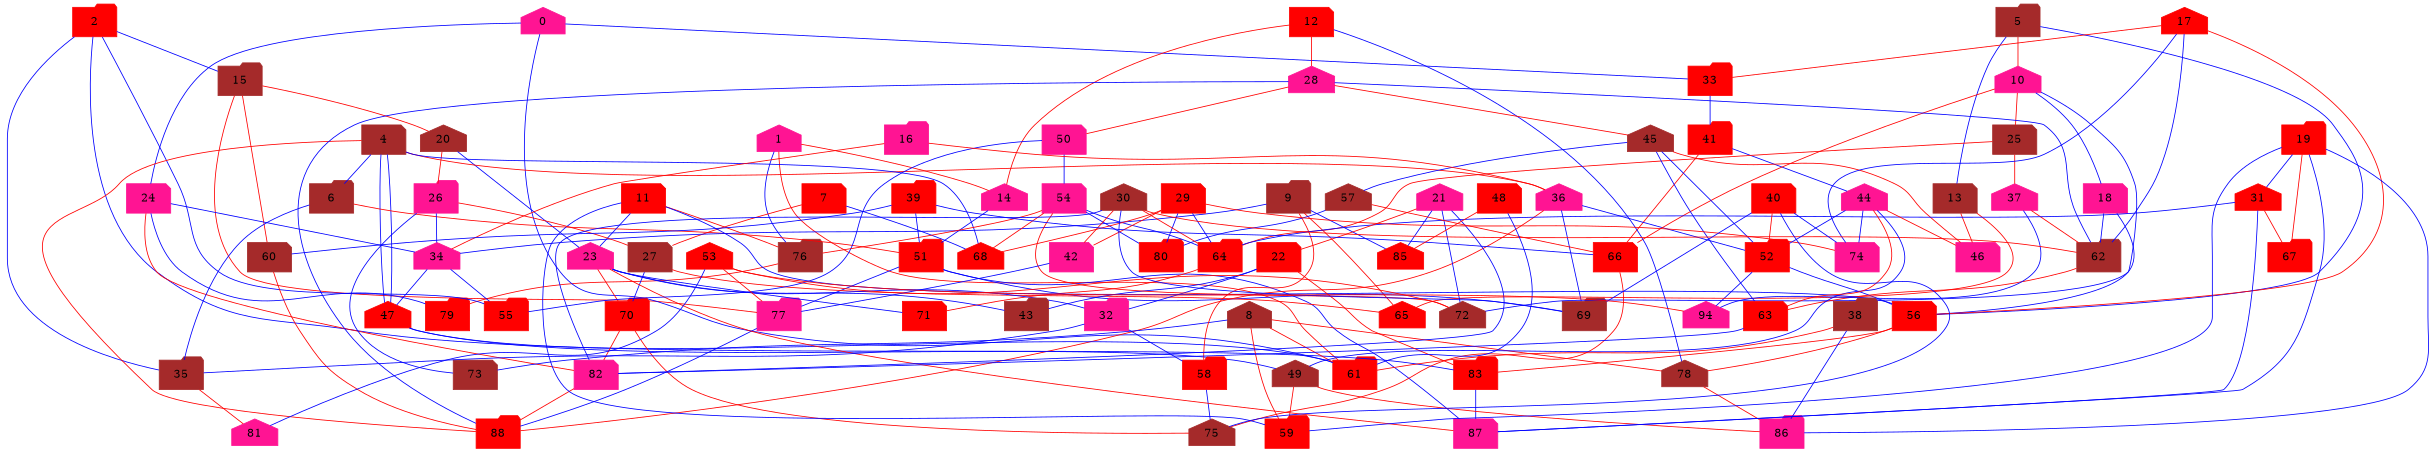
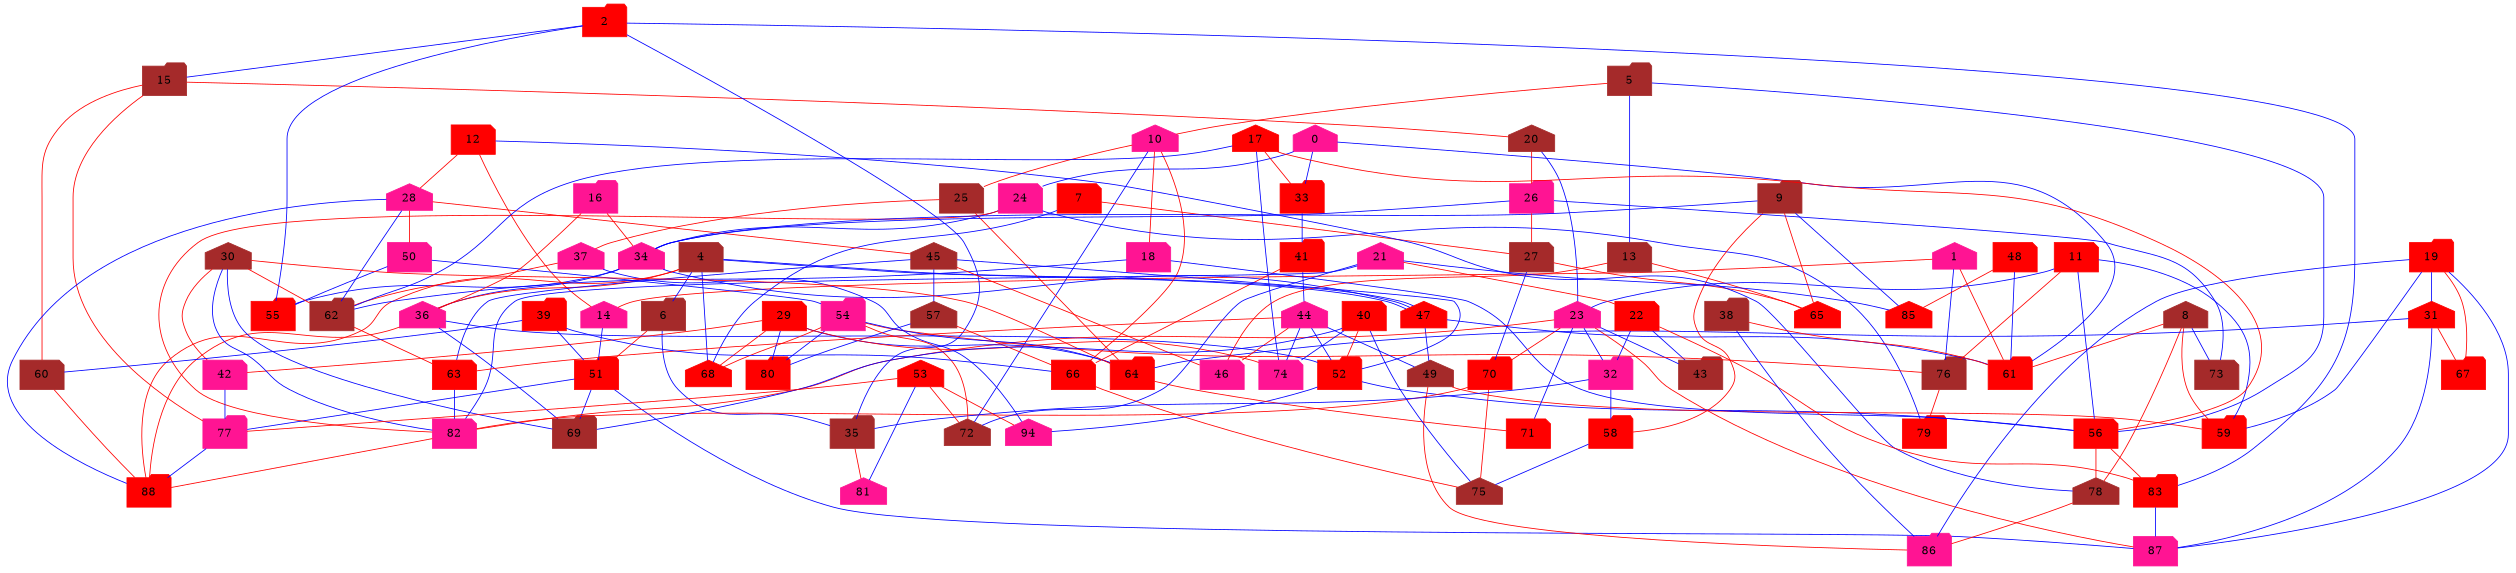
(2075, 130) -> (1152, 197)
(1064, 198) -> (843, 316)
none -> (528, 288)
none -> (1174, 336)
